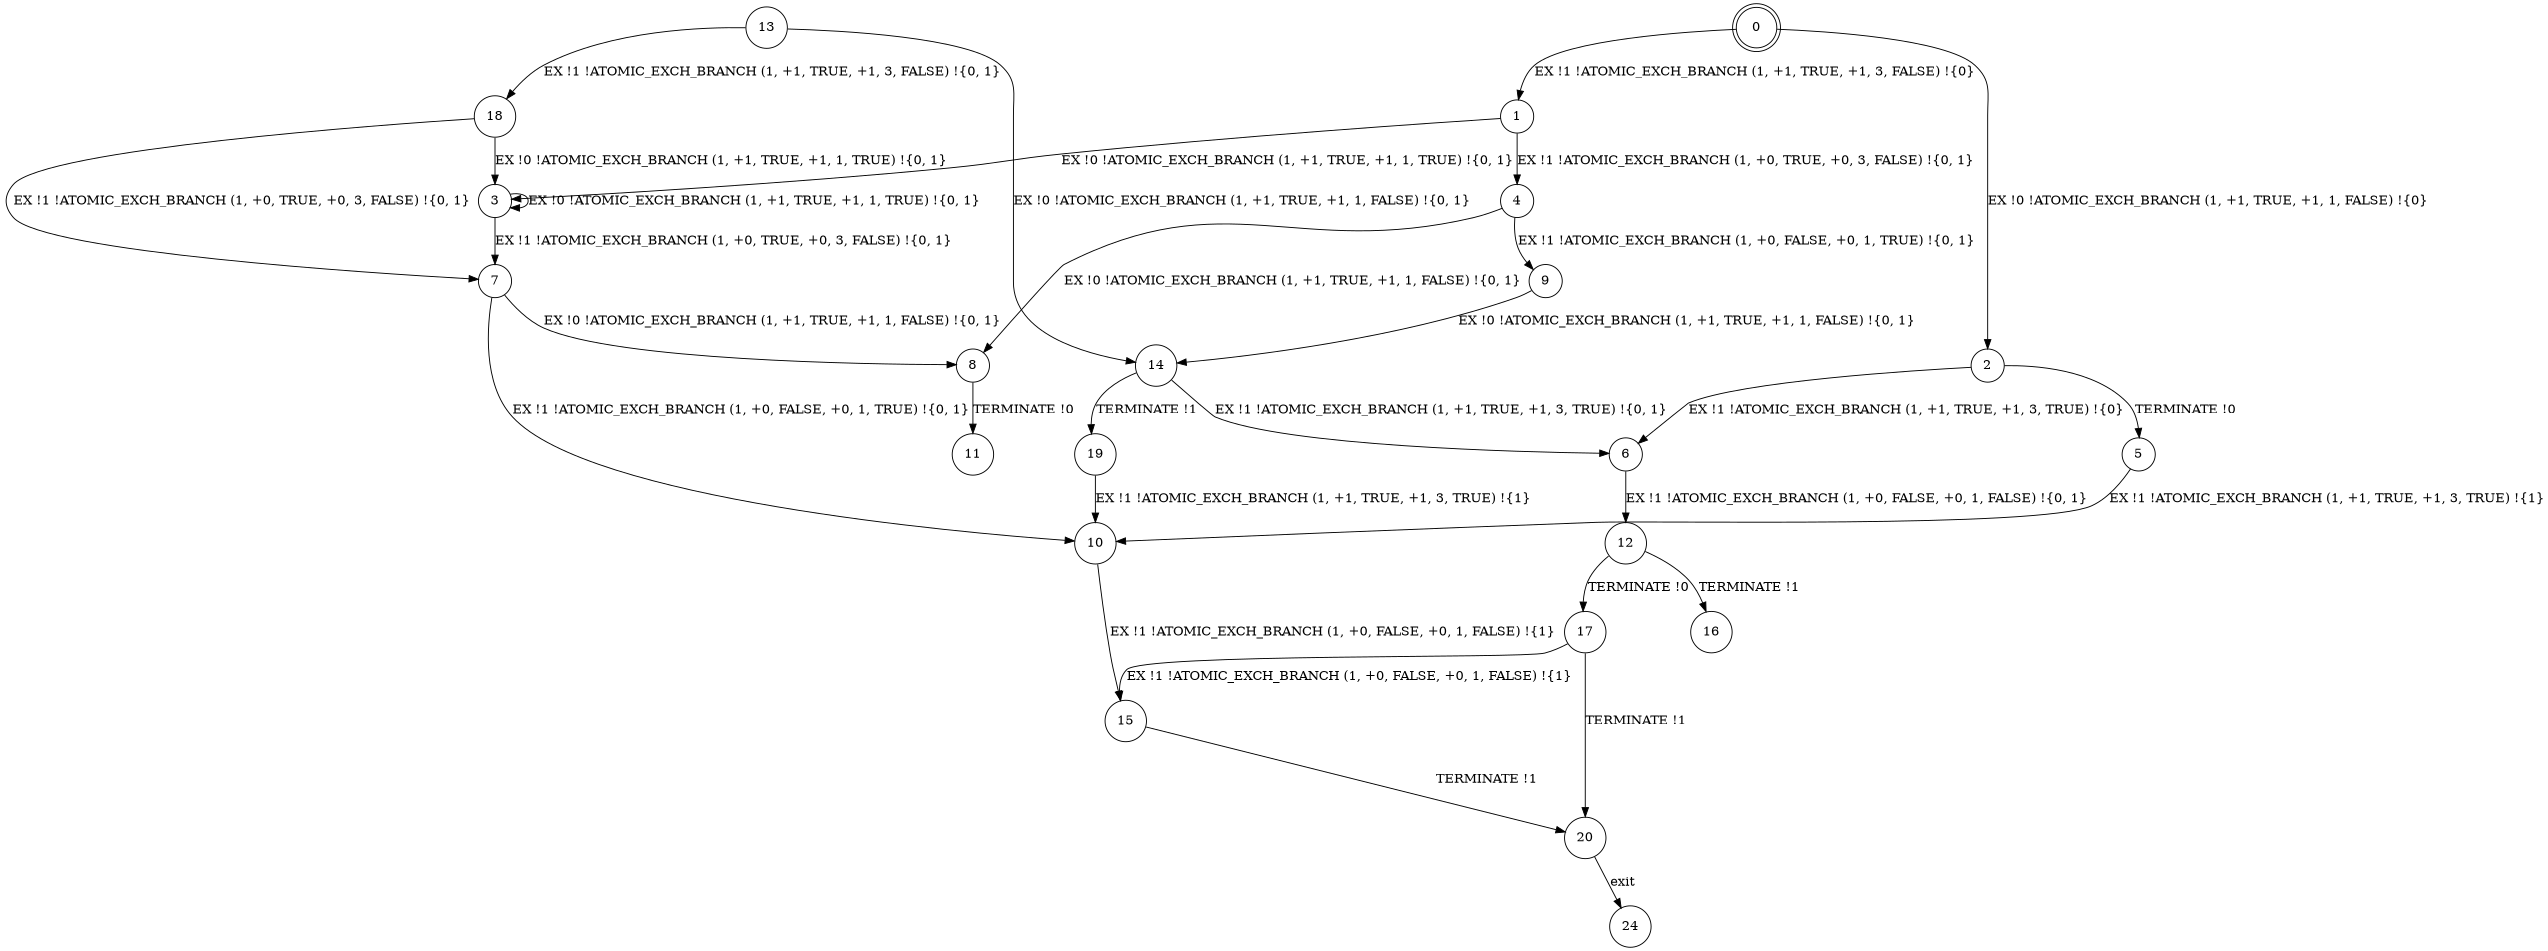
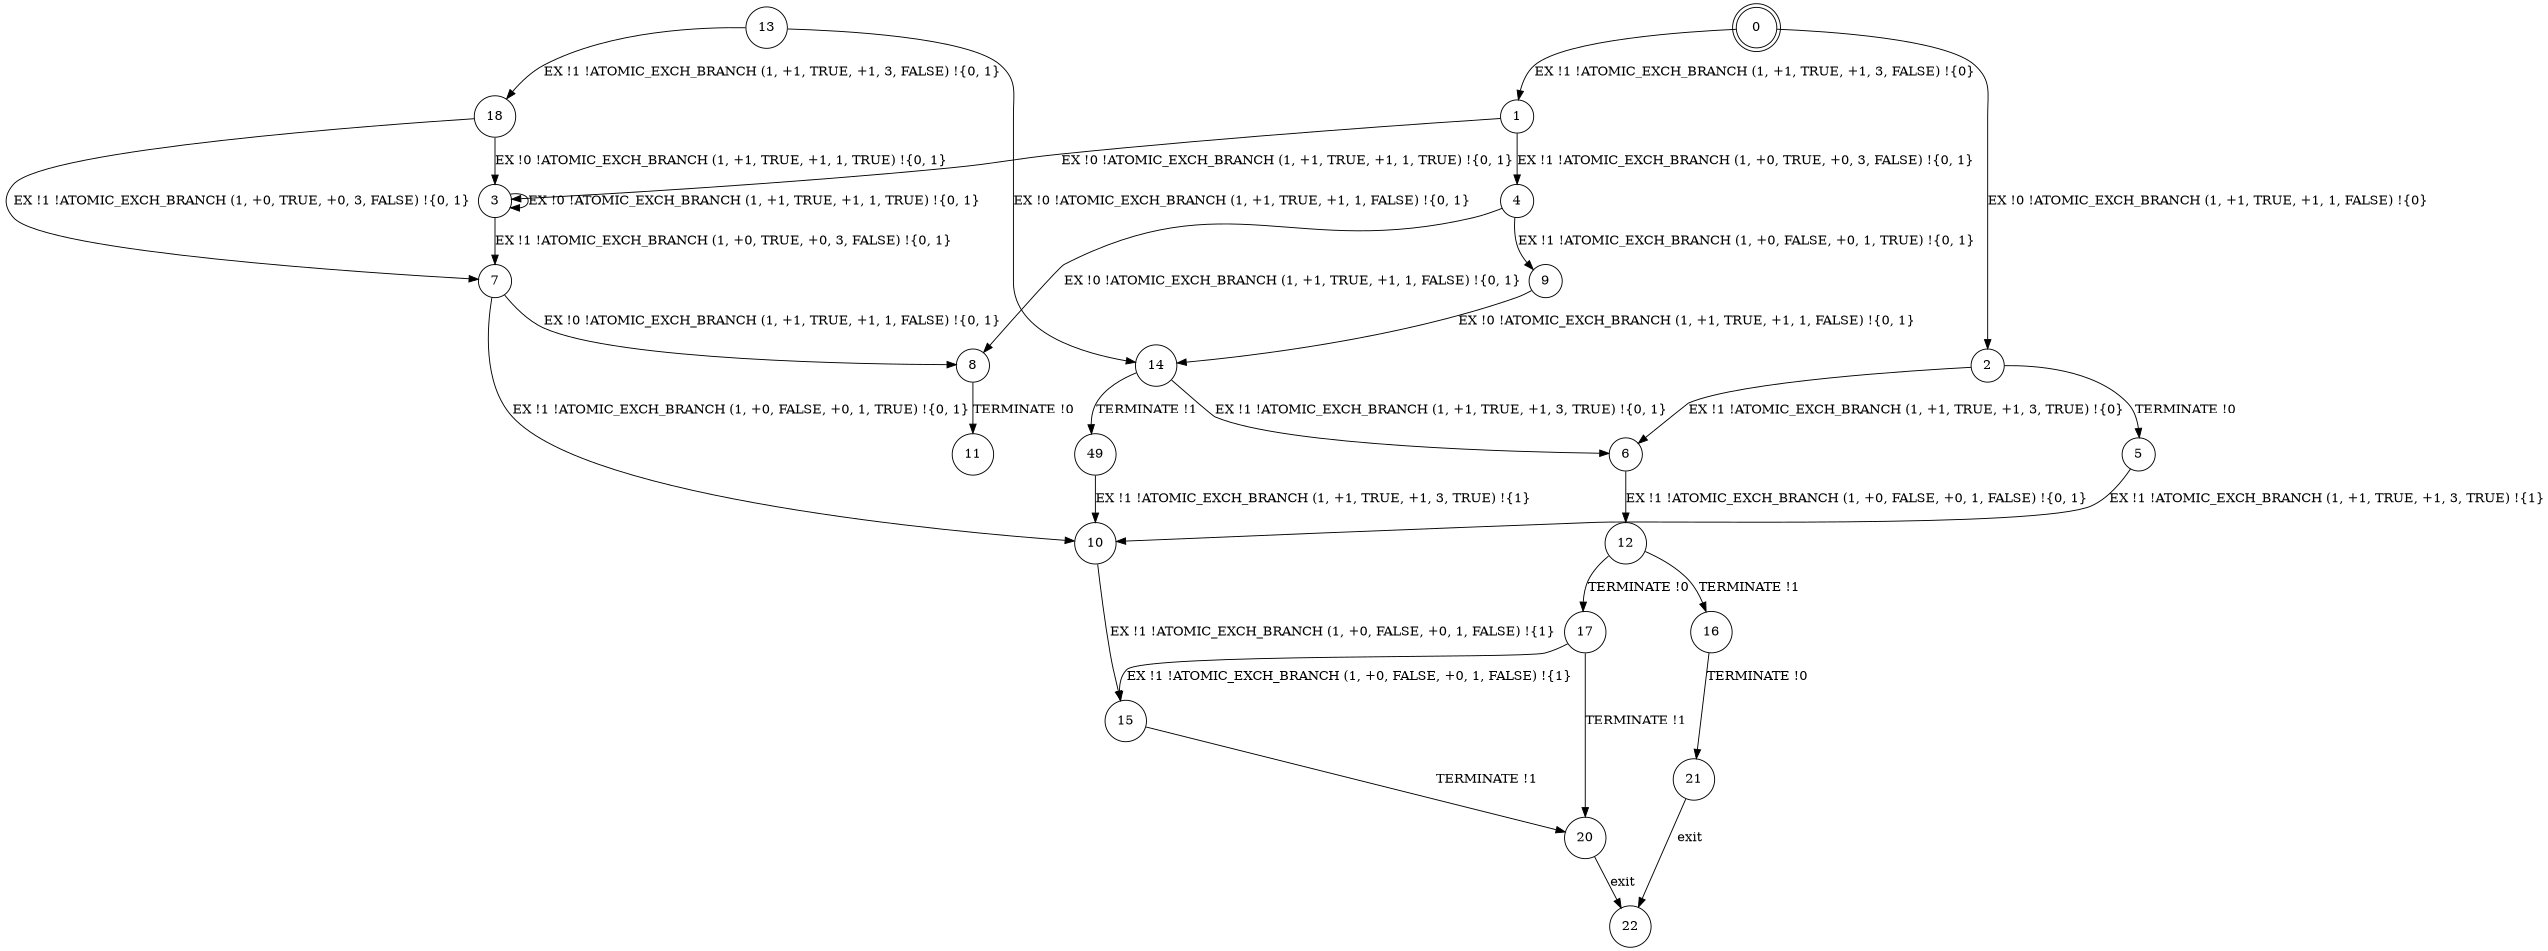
(1095, 454) -> (1095, 454)
none -> (1694, 779)
(1630, 927) -> (1630, 927)
